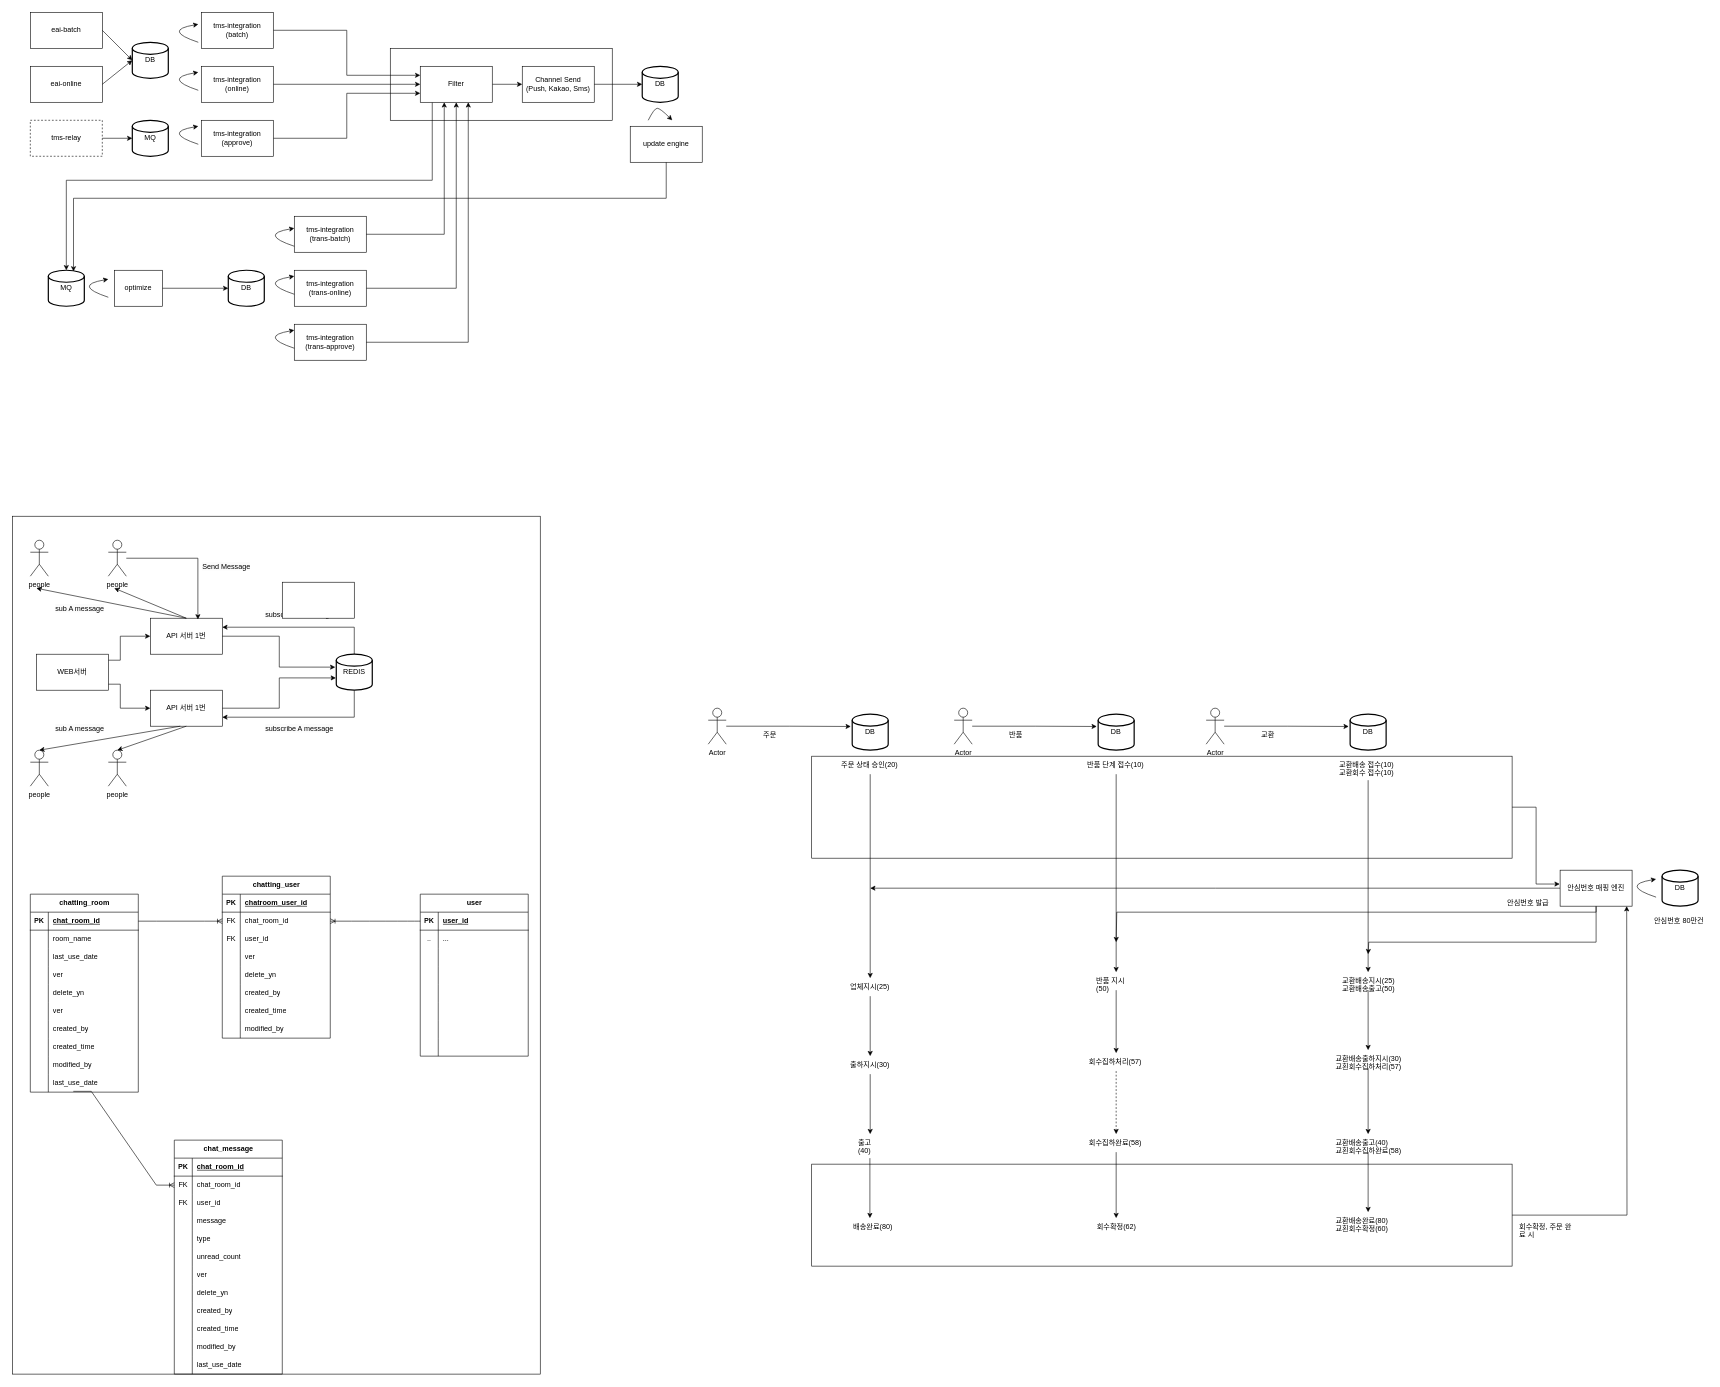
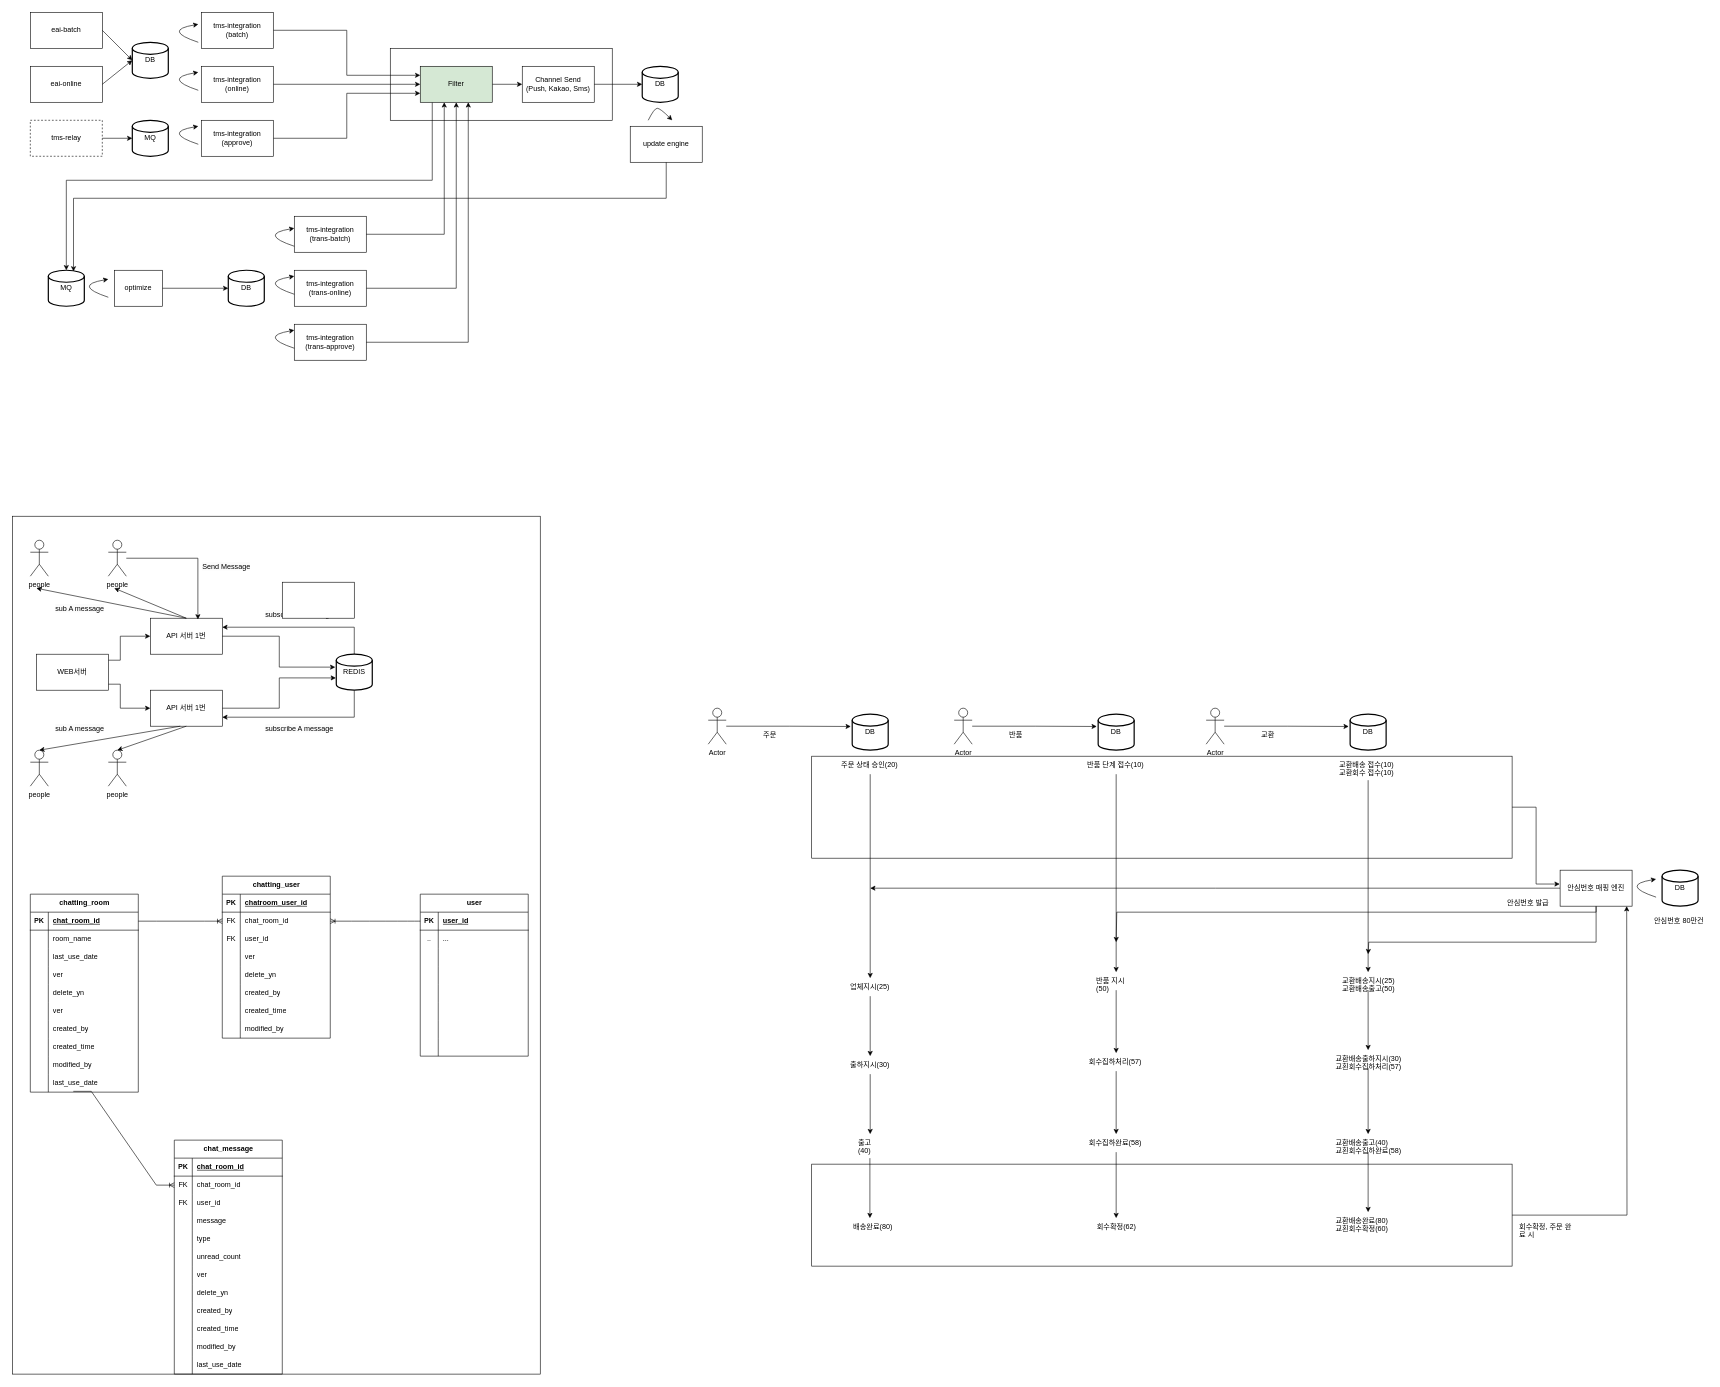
(456, 84) -> (456, 84)
(1116, 1100) -> (1116, 1100)
